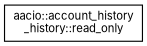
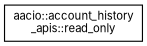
(73, 23) -> (73, 23)
